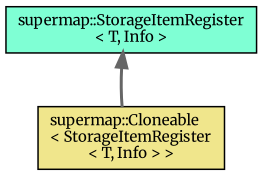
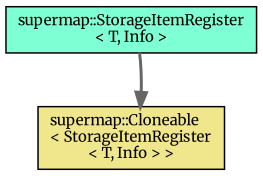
(121, 87) -> (141, 72)
